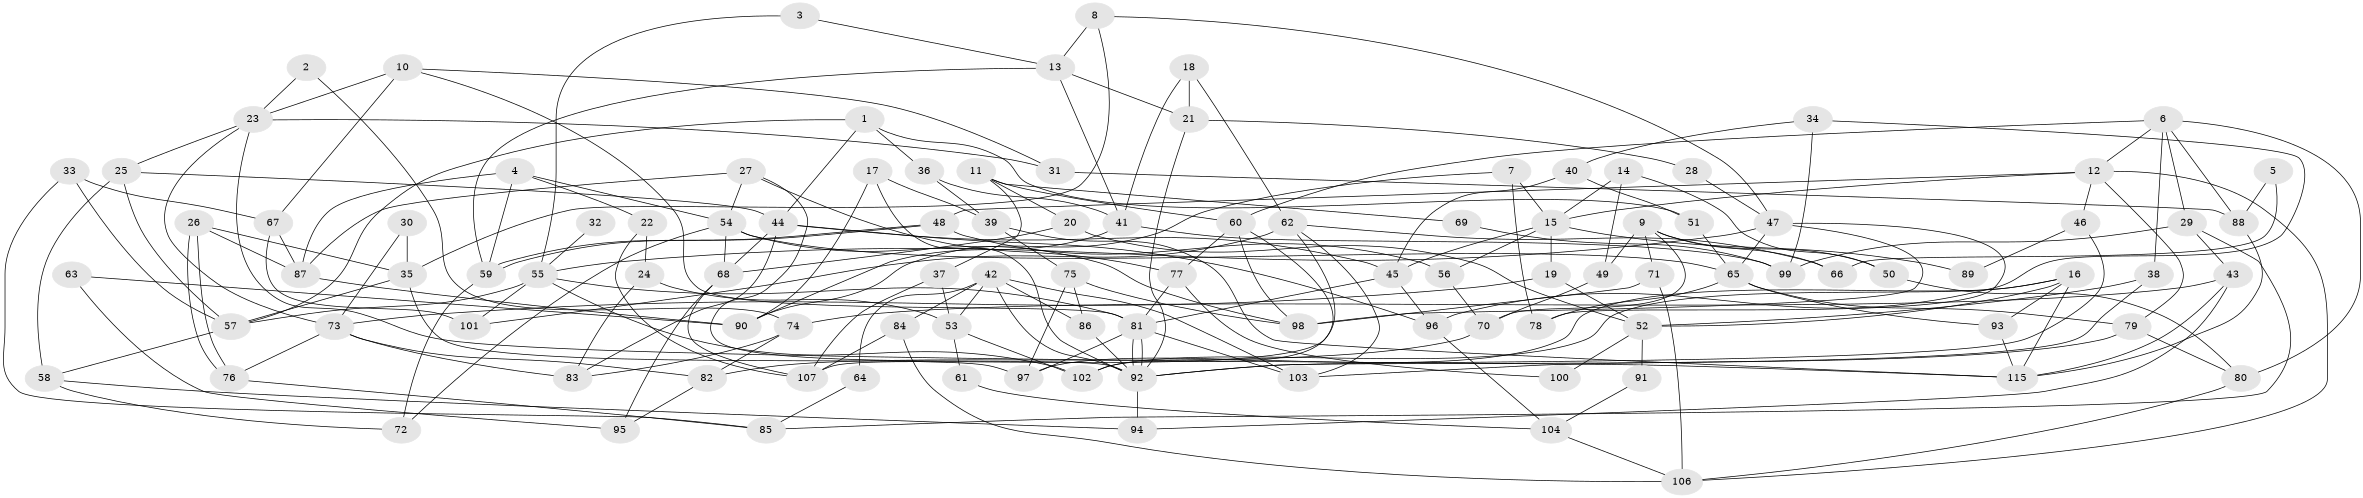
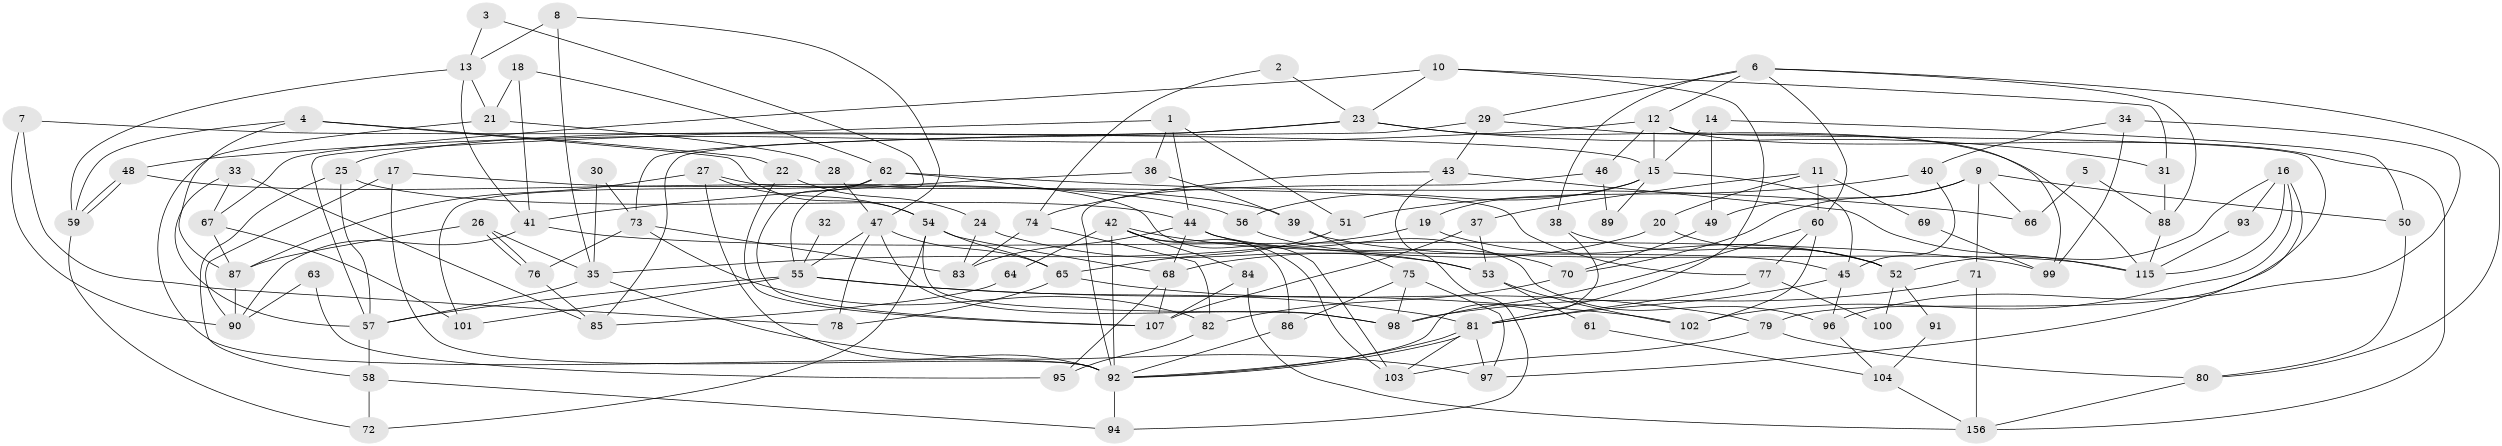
(707, 303) -> (951, 257)
(1903, 317) -> none
(1682, 482) -> (1976, 430)
